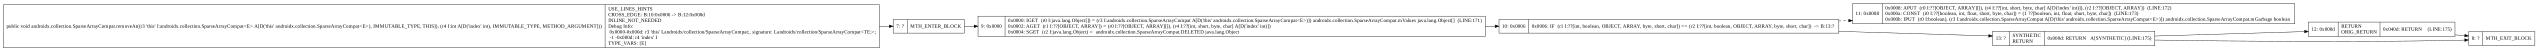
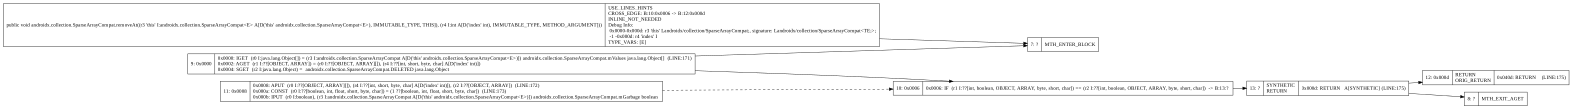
(1844, 21) -> (776, 90)
(969, 26) -> (859, 51)
(2460, 35) -> none
(2509, 38) -> (1503, 99)
